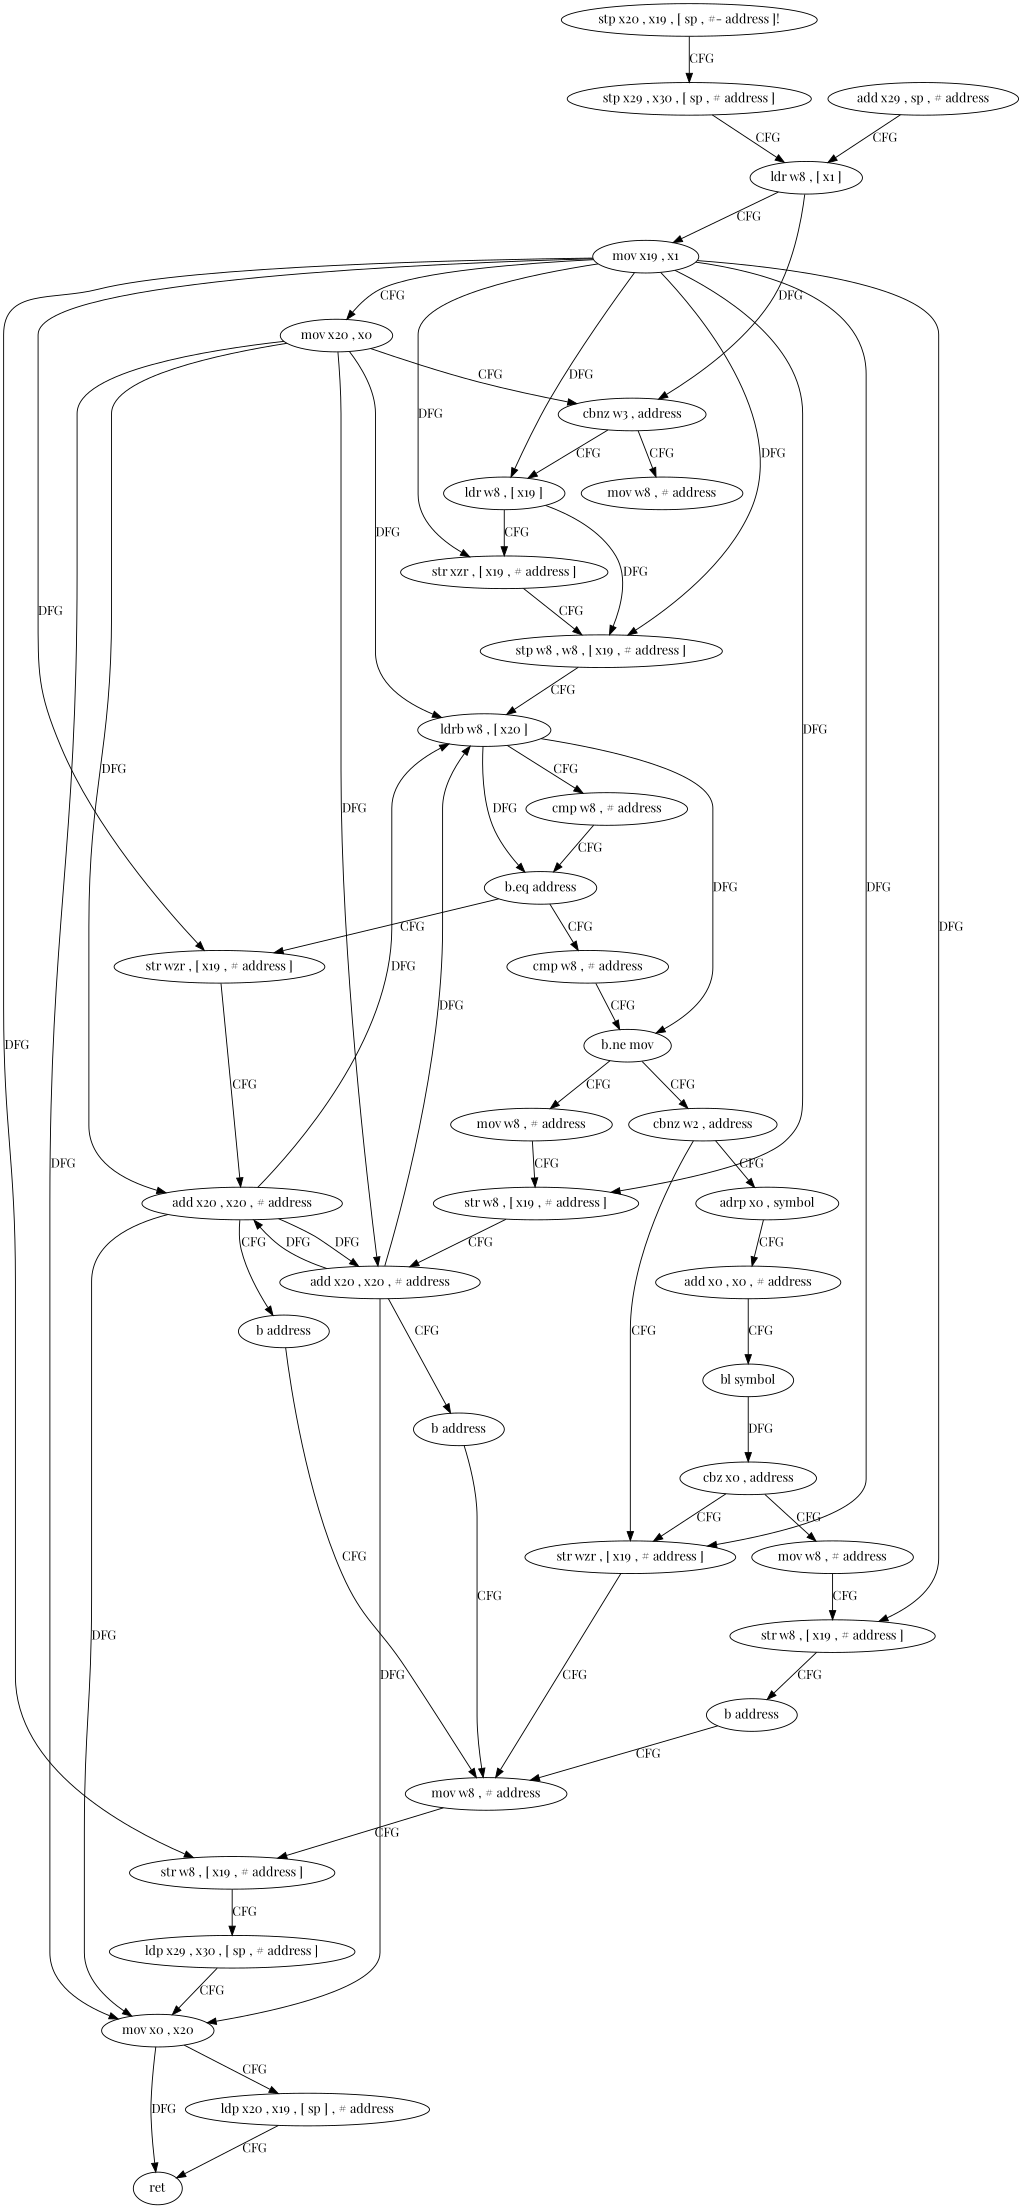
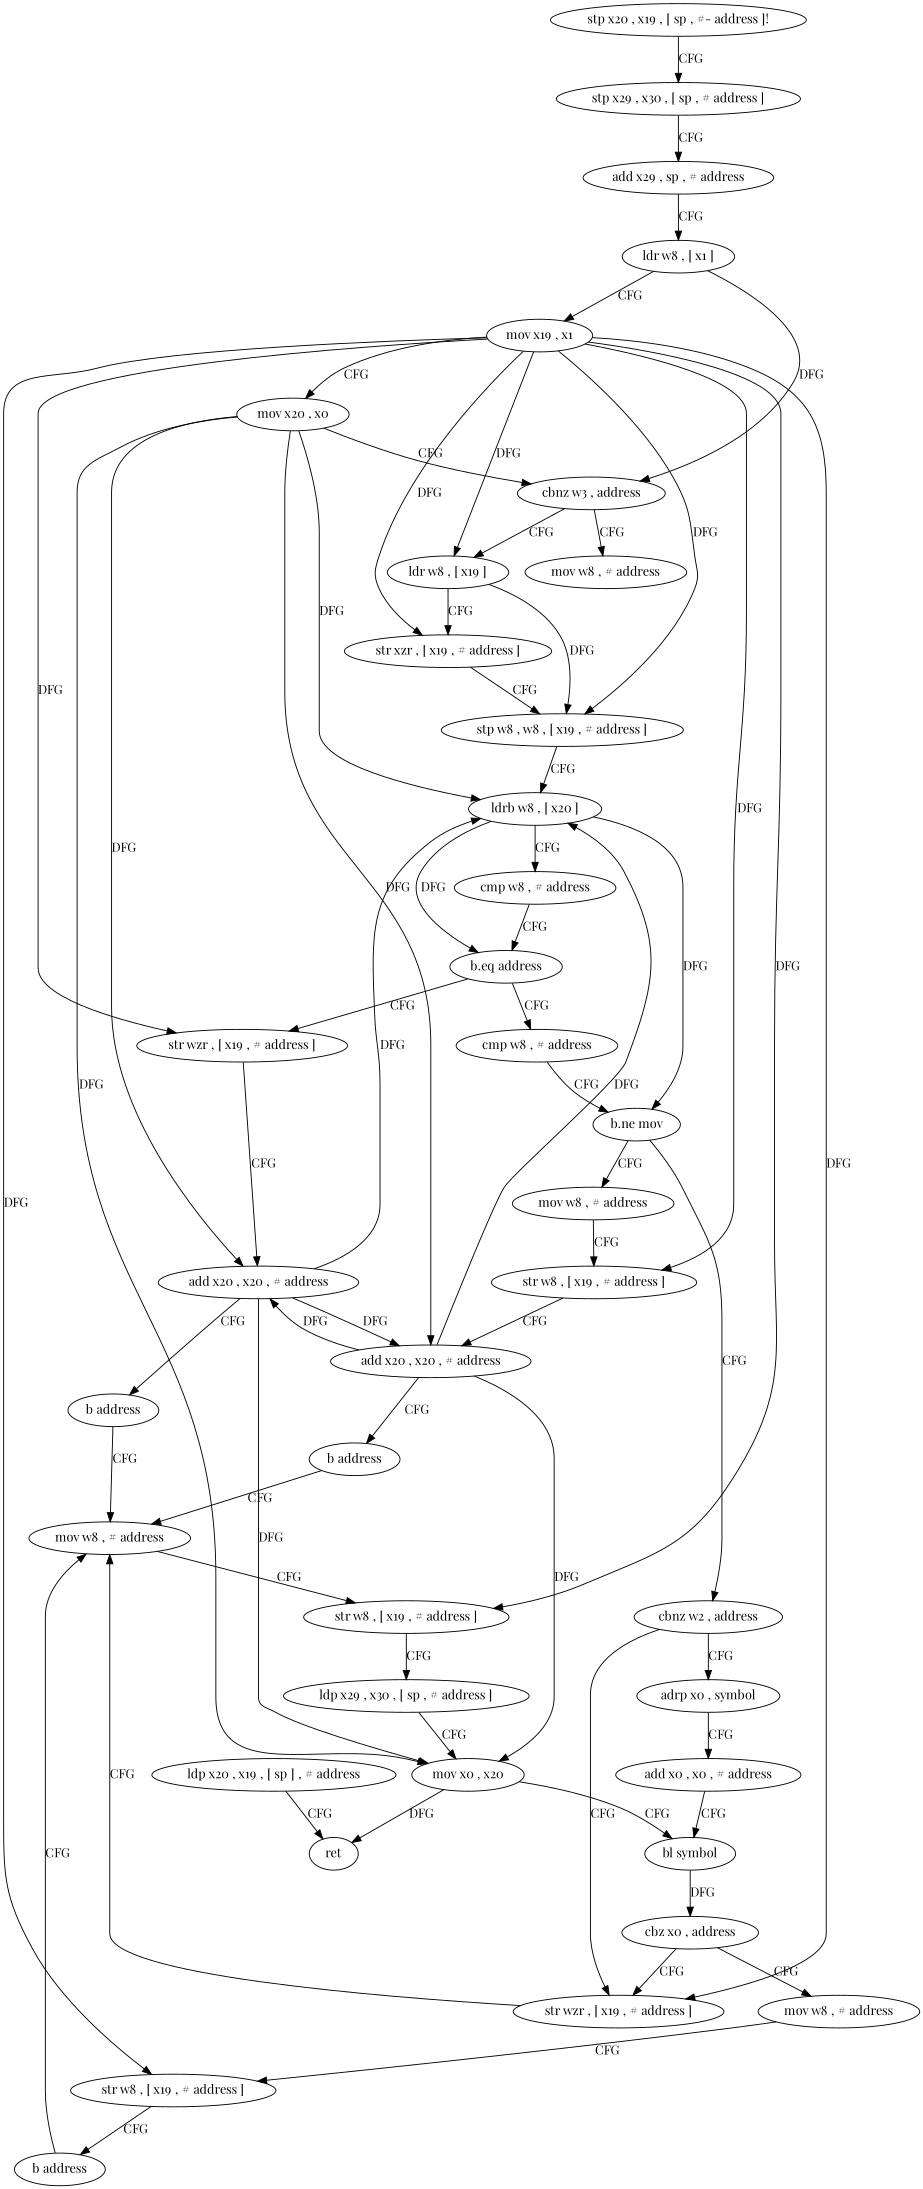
(745, 136) -> (678, 134)
(227, 2067) -> (599, 1800)
